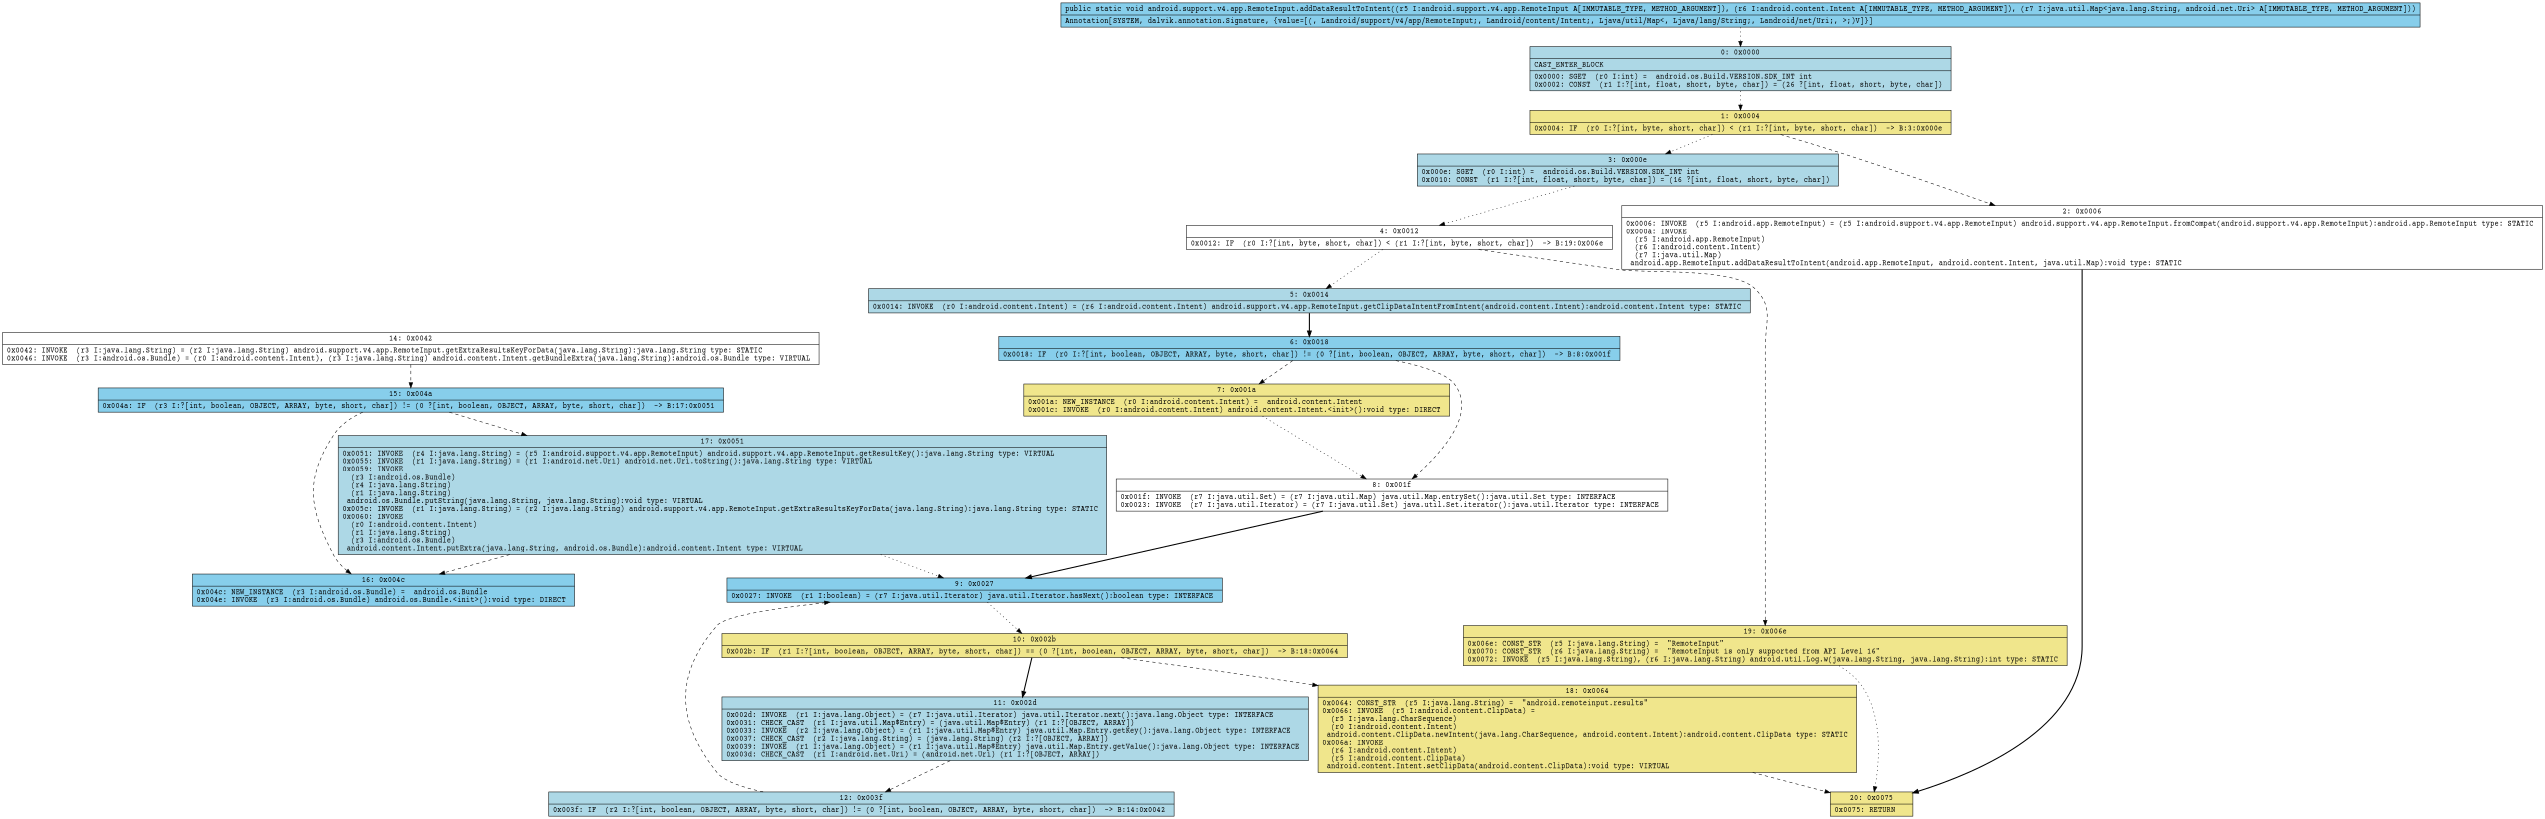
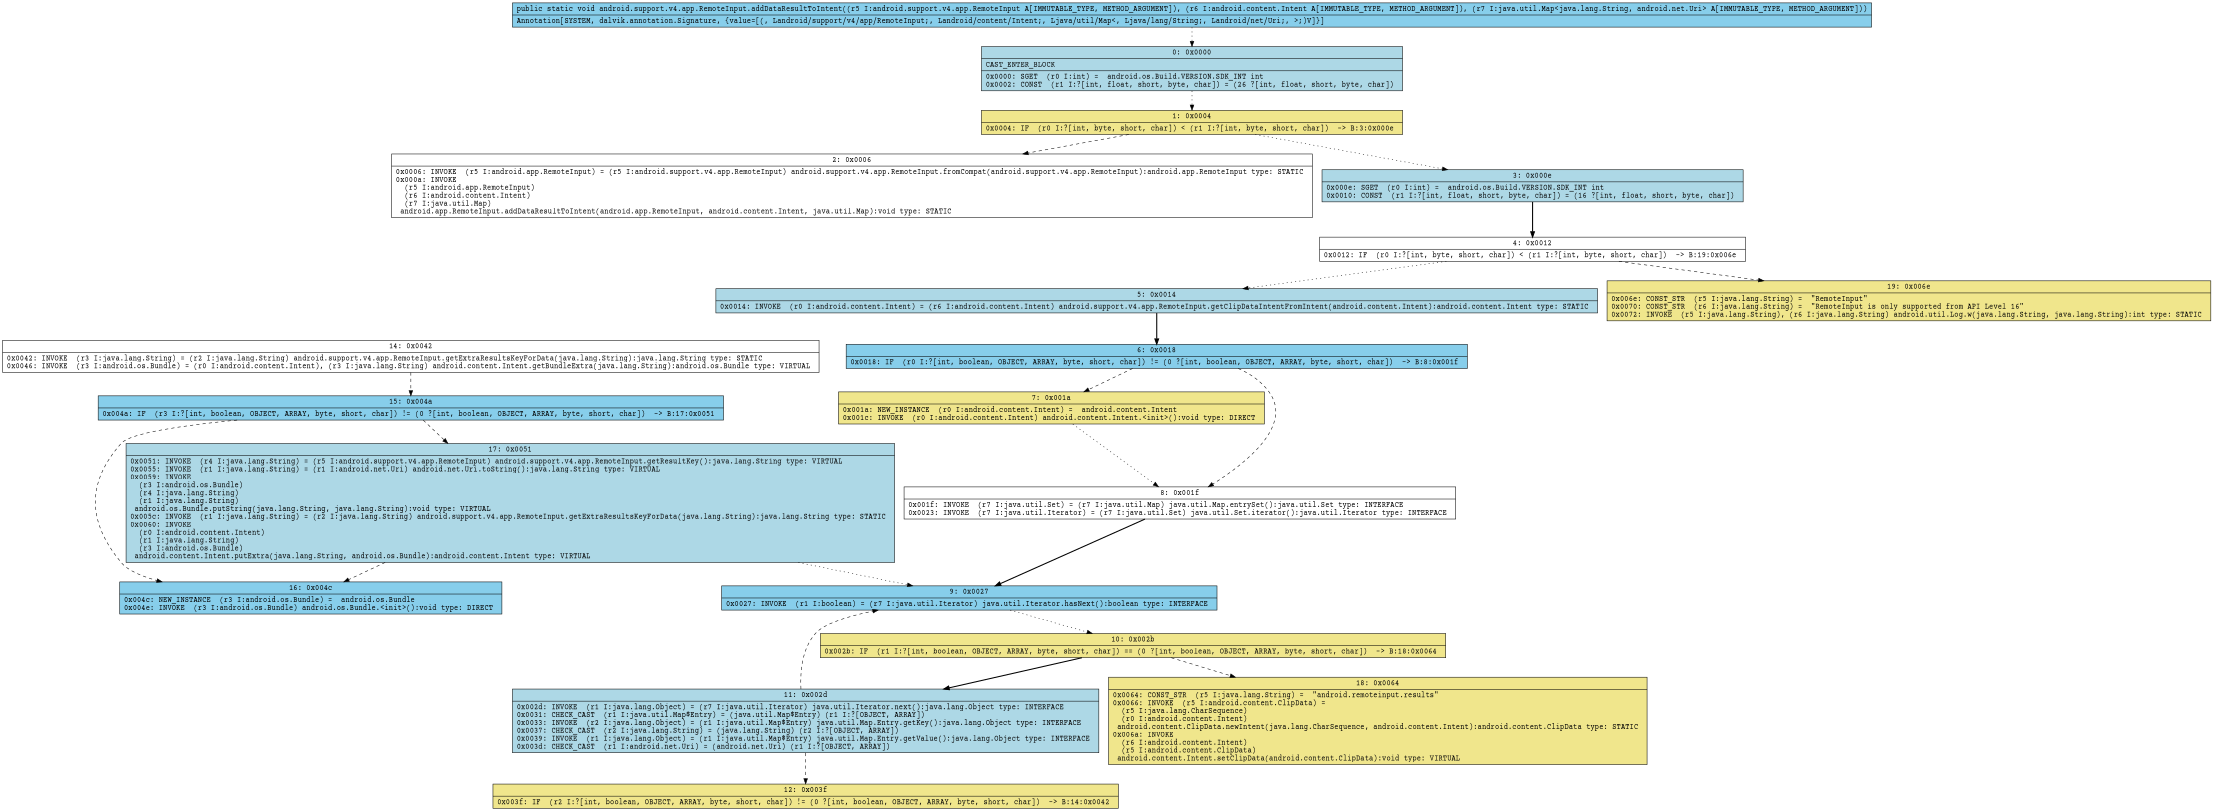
(1509, 205) -> (1533, 217)
(691, 670) -> (817, 632)
(861, 804) -> (806, 796)
(1872, 804) -> none
